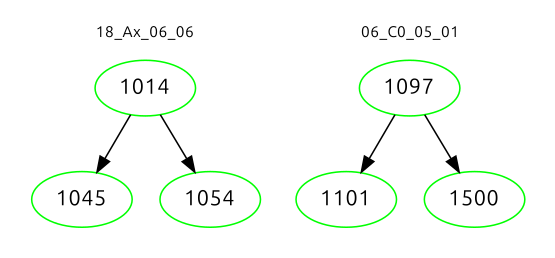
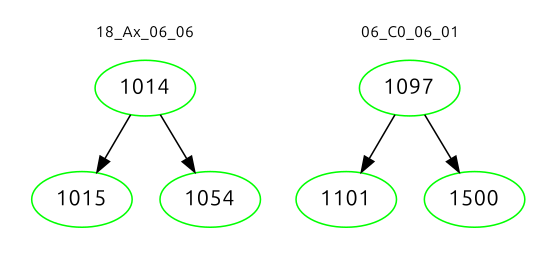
(410, 33) -> (410, 33)
(82, 199) -> (82, 199)
